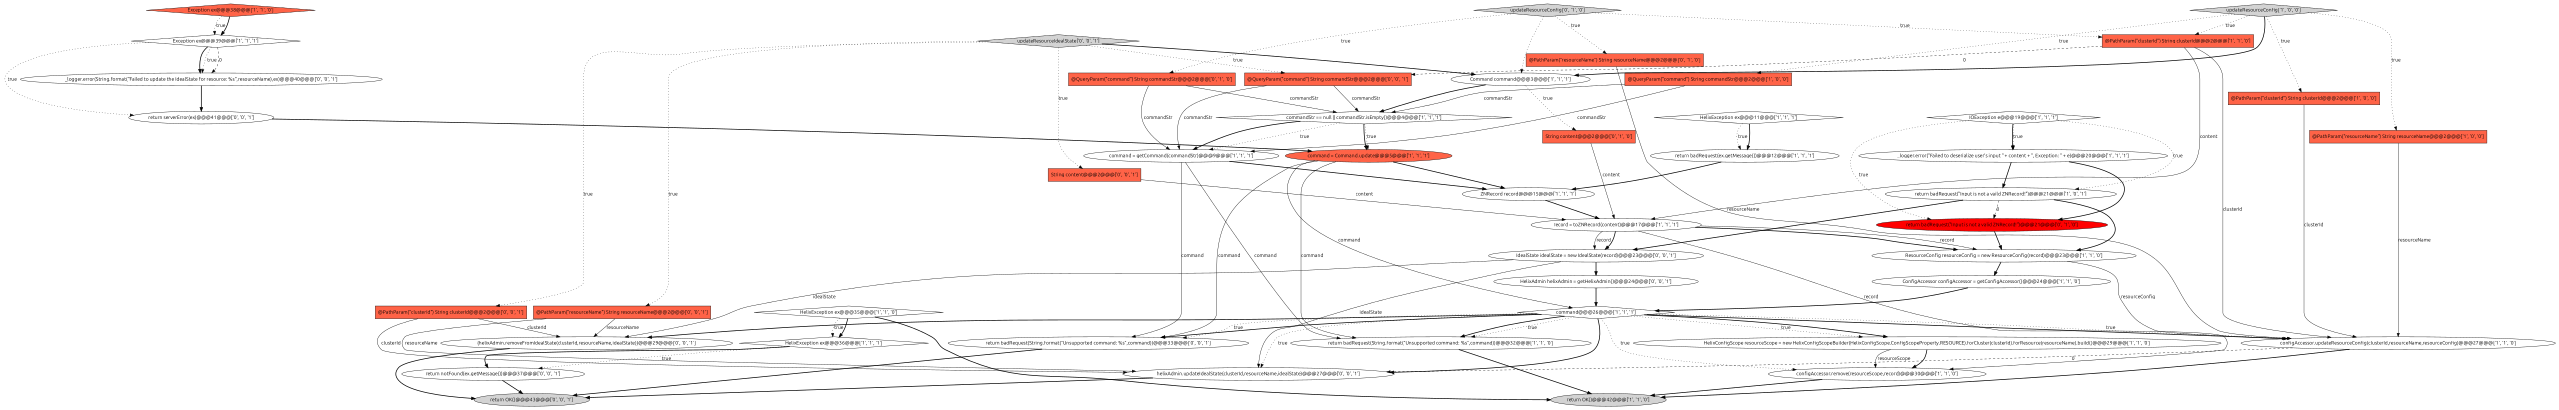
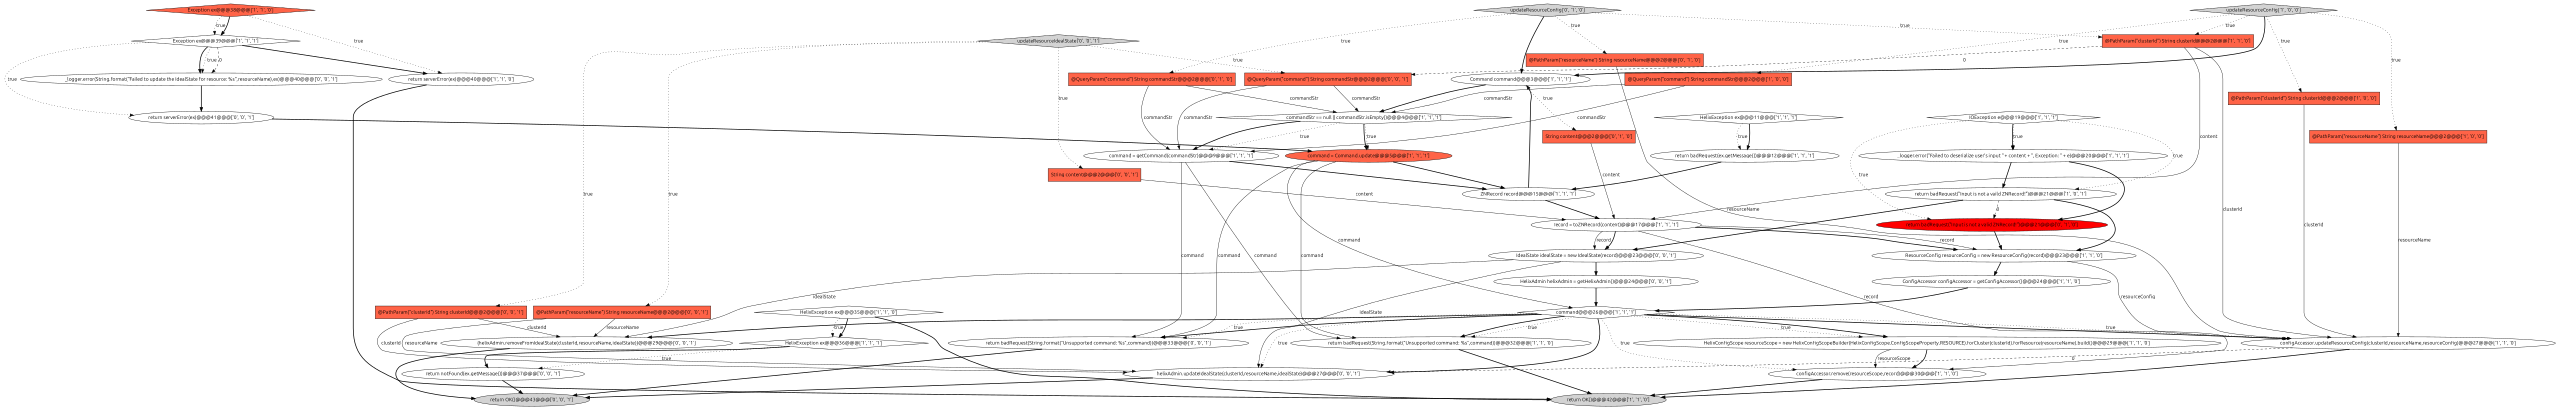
(1530, 42) -> (1530, 42)
(1287, 57) -> (1530, 138)
none -> (461, 79)
